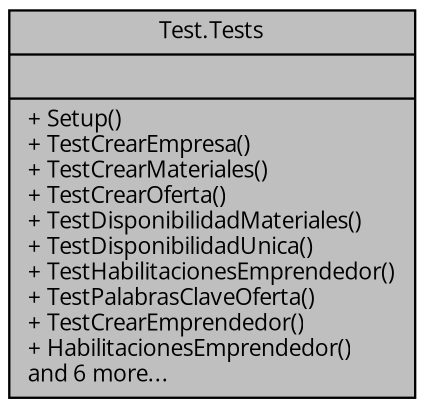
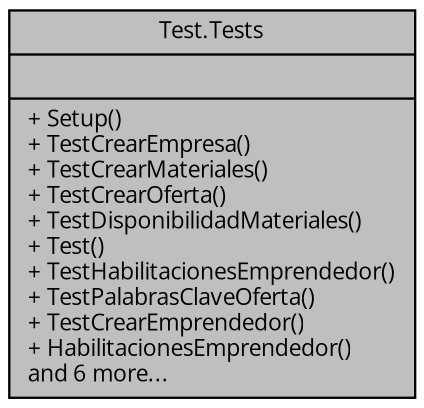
(172, 247) -> (67, 247)
